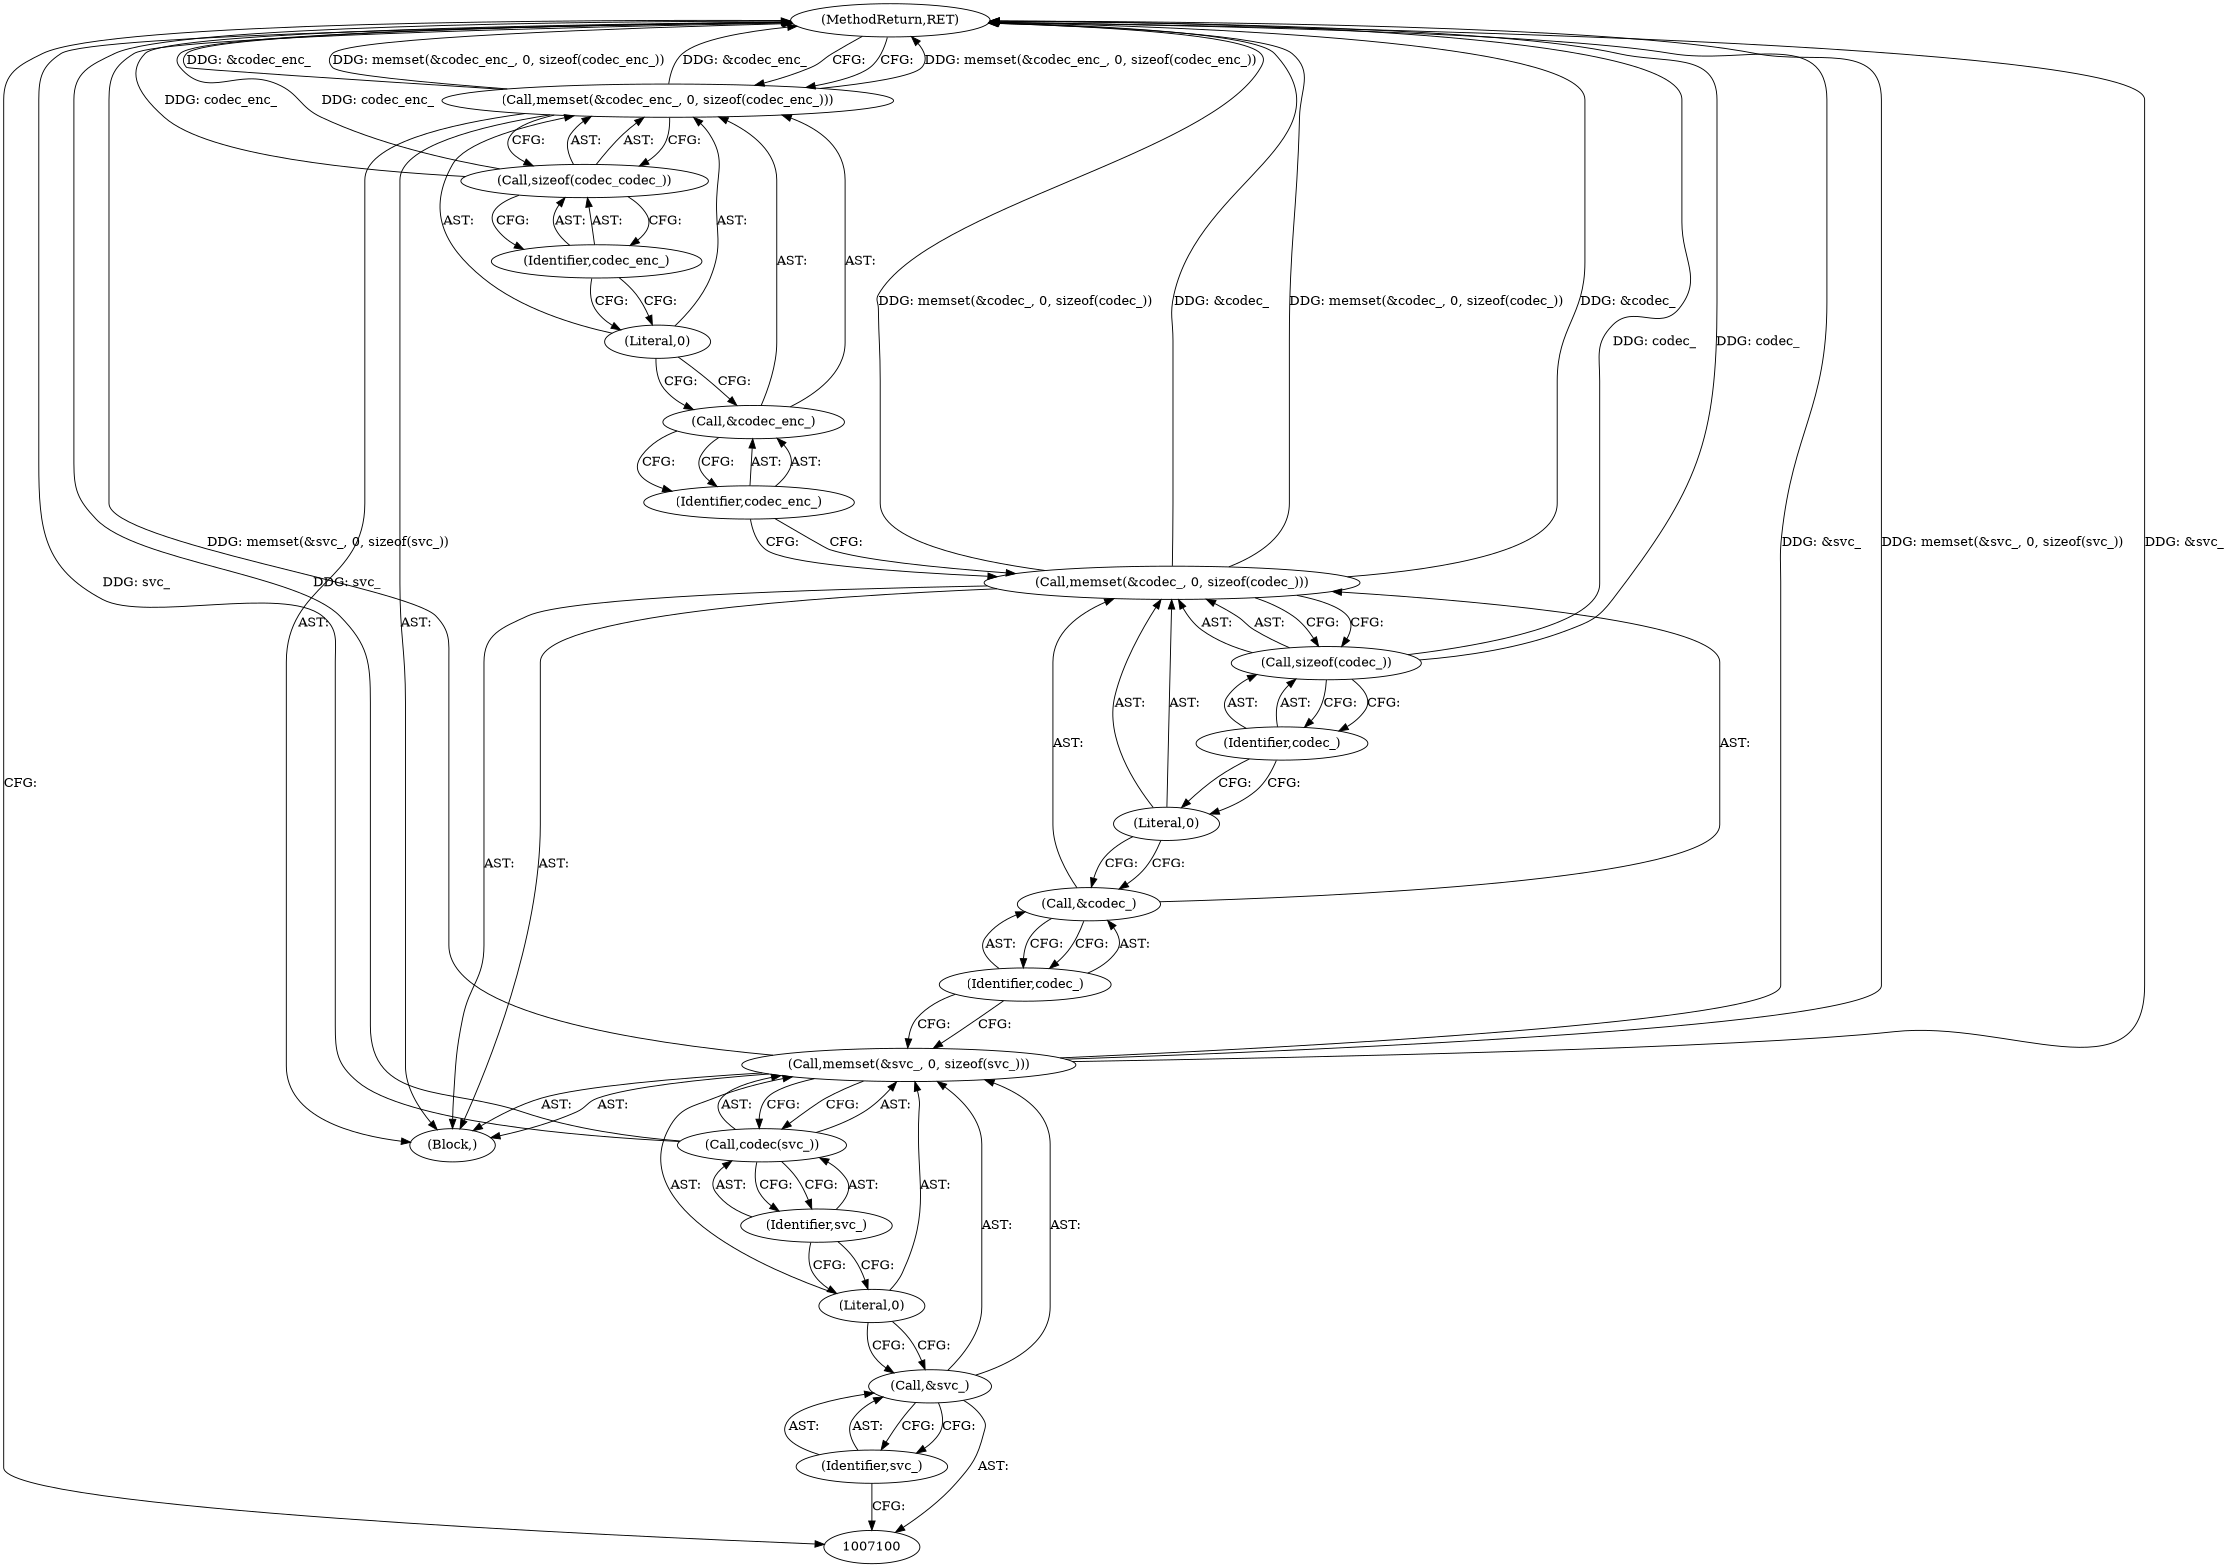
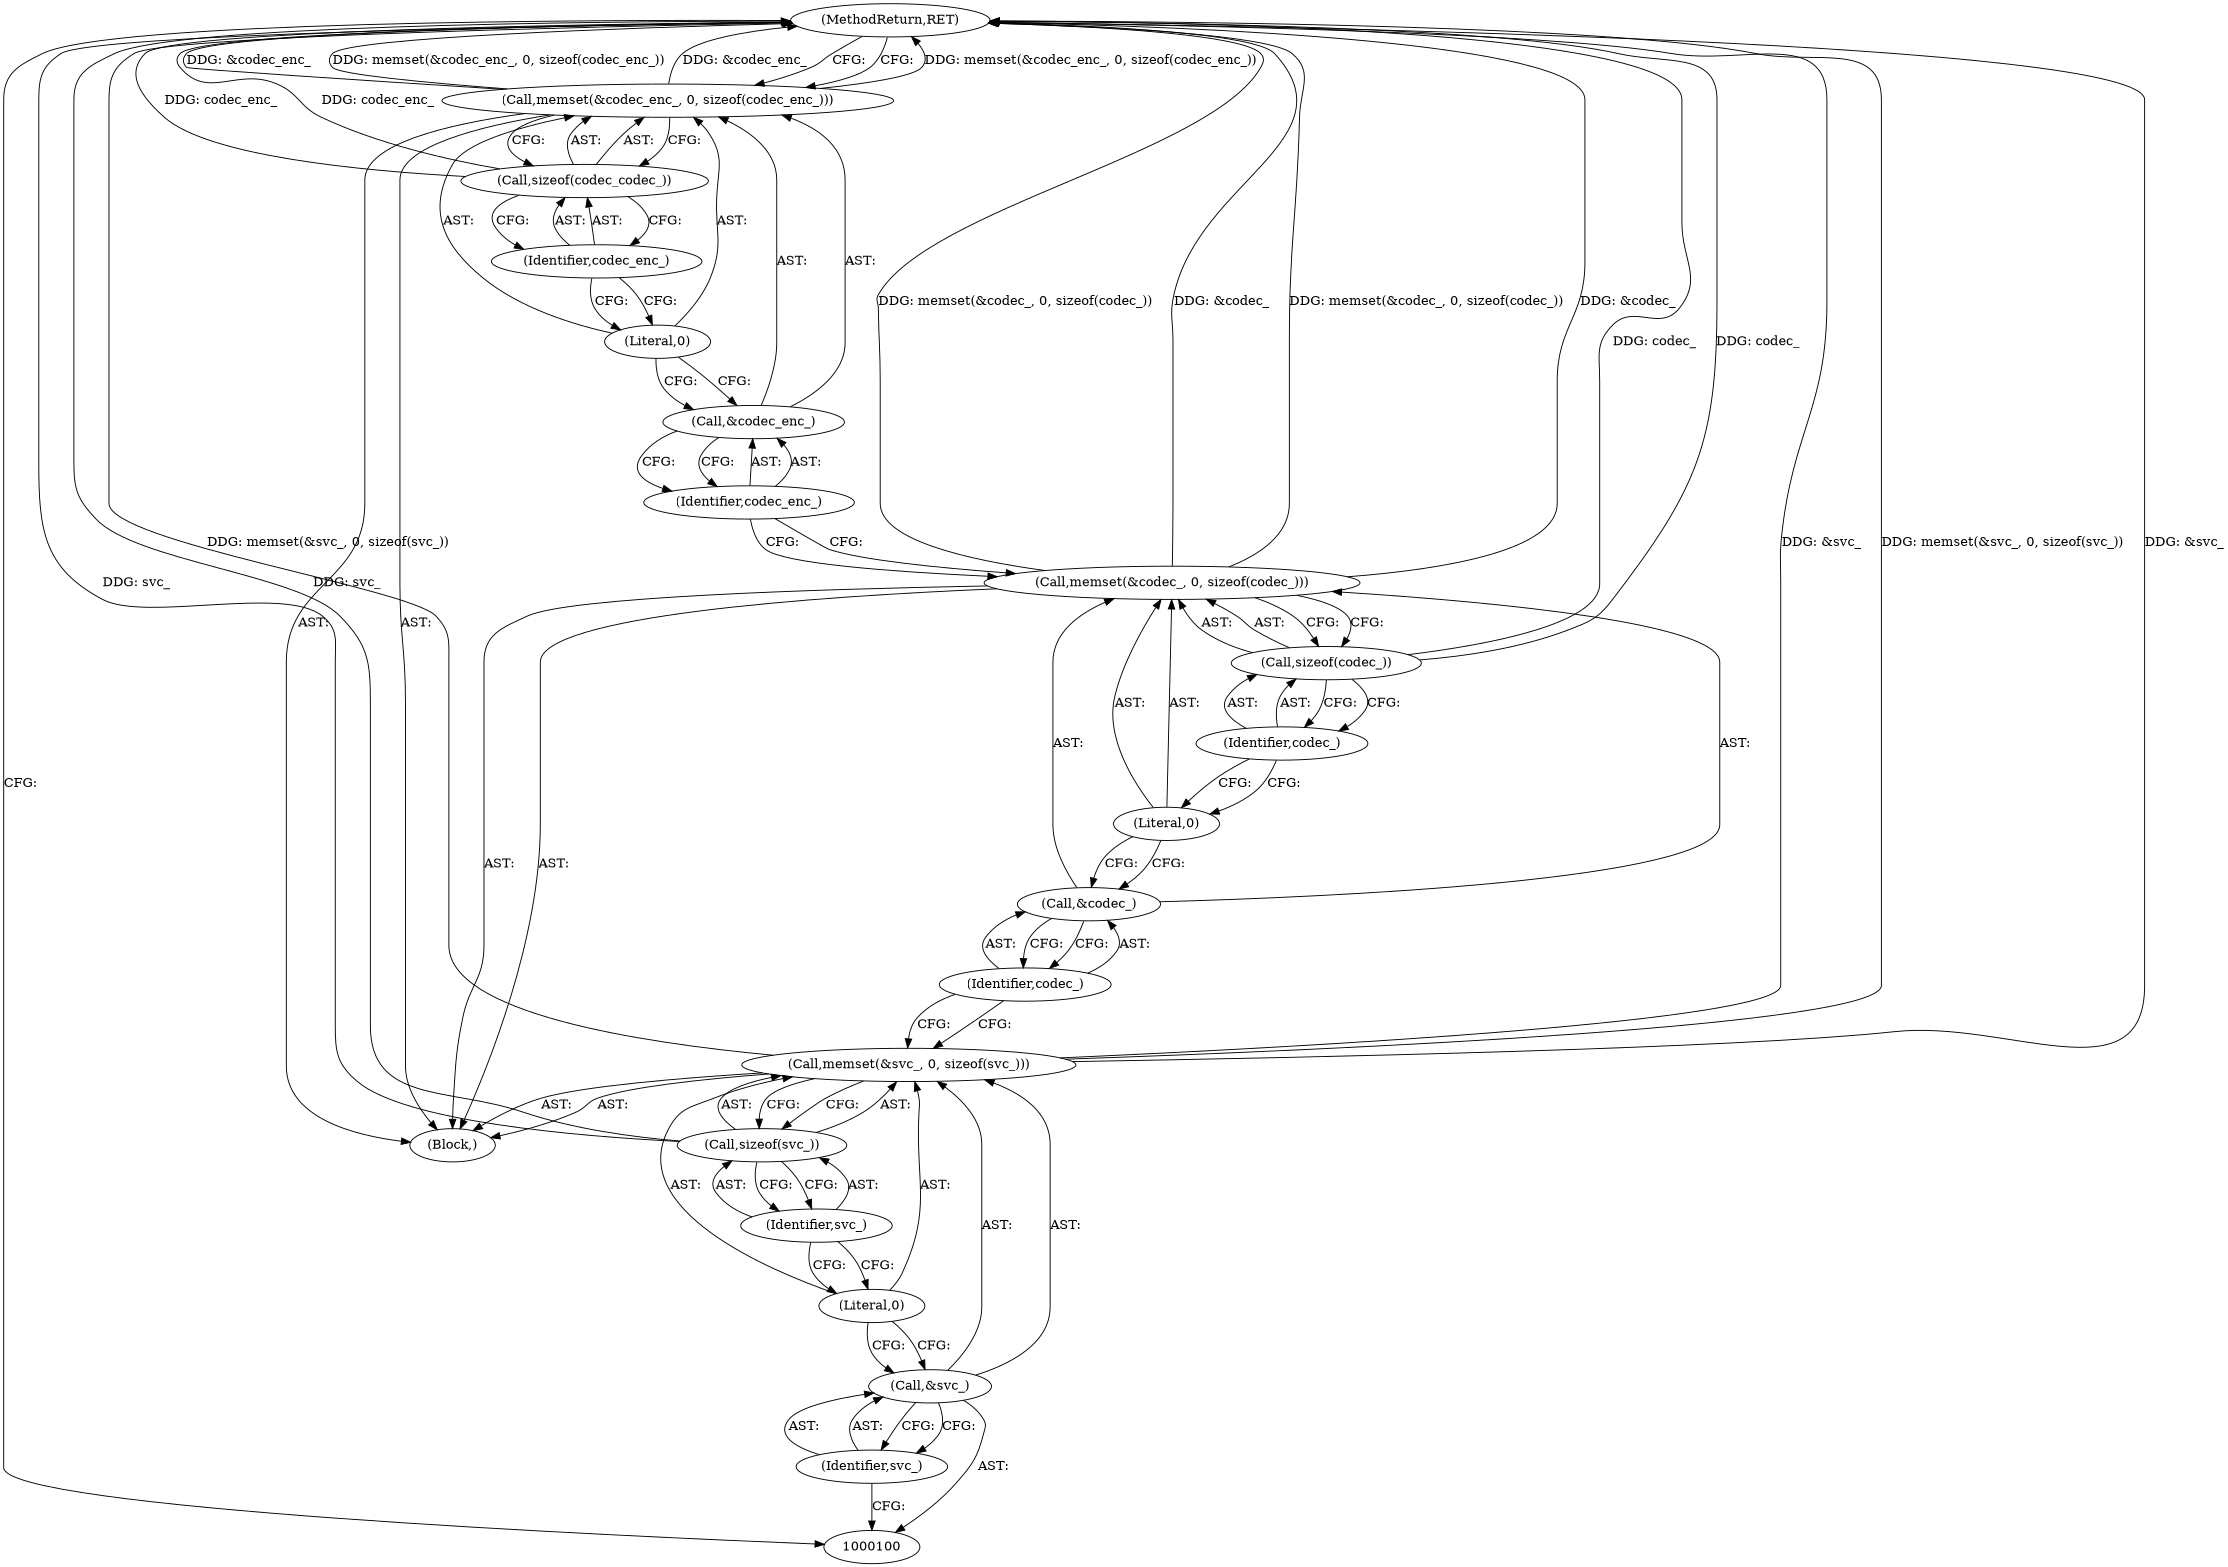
(762, 1145) -> (762, 1145)
(872, 1547) -> (872, 1547)
